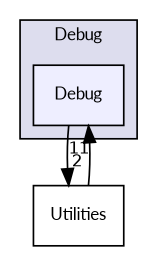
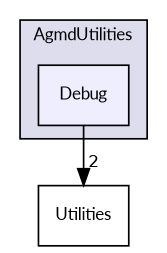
(79, 36) -> (84, 36)
(90, 164) -> none
